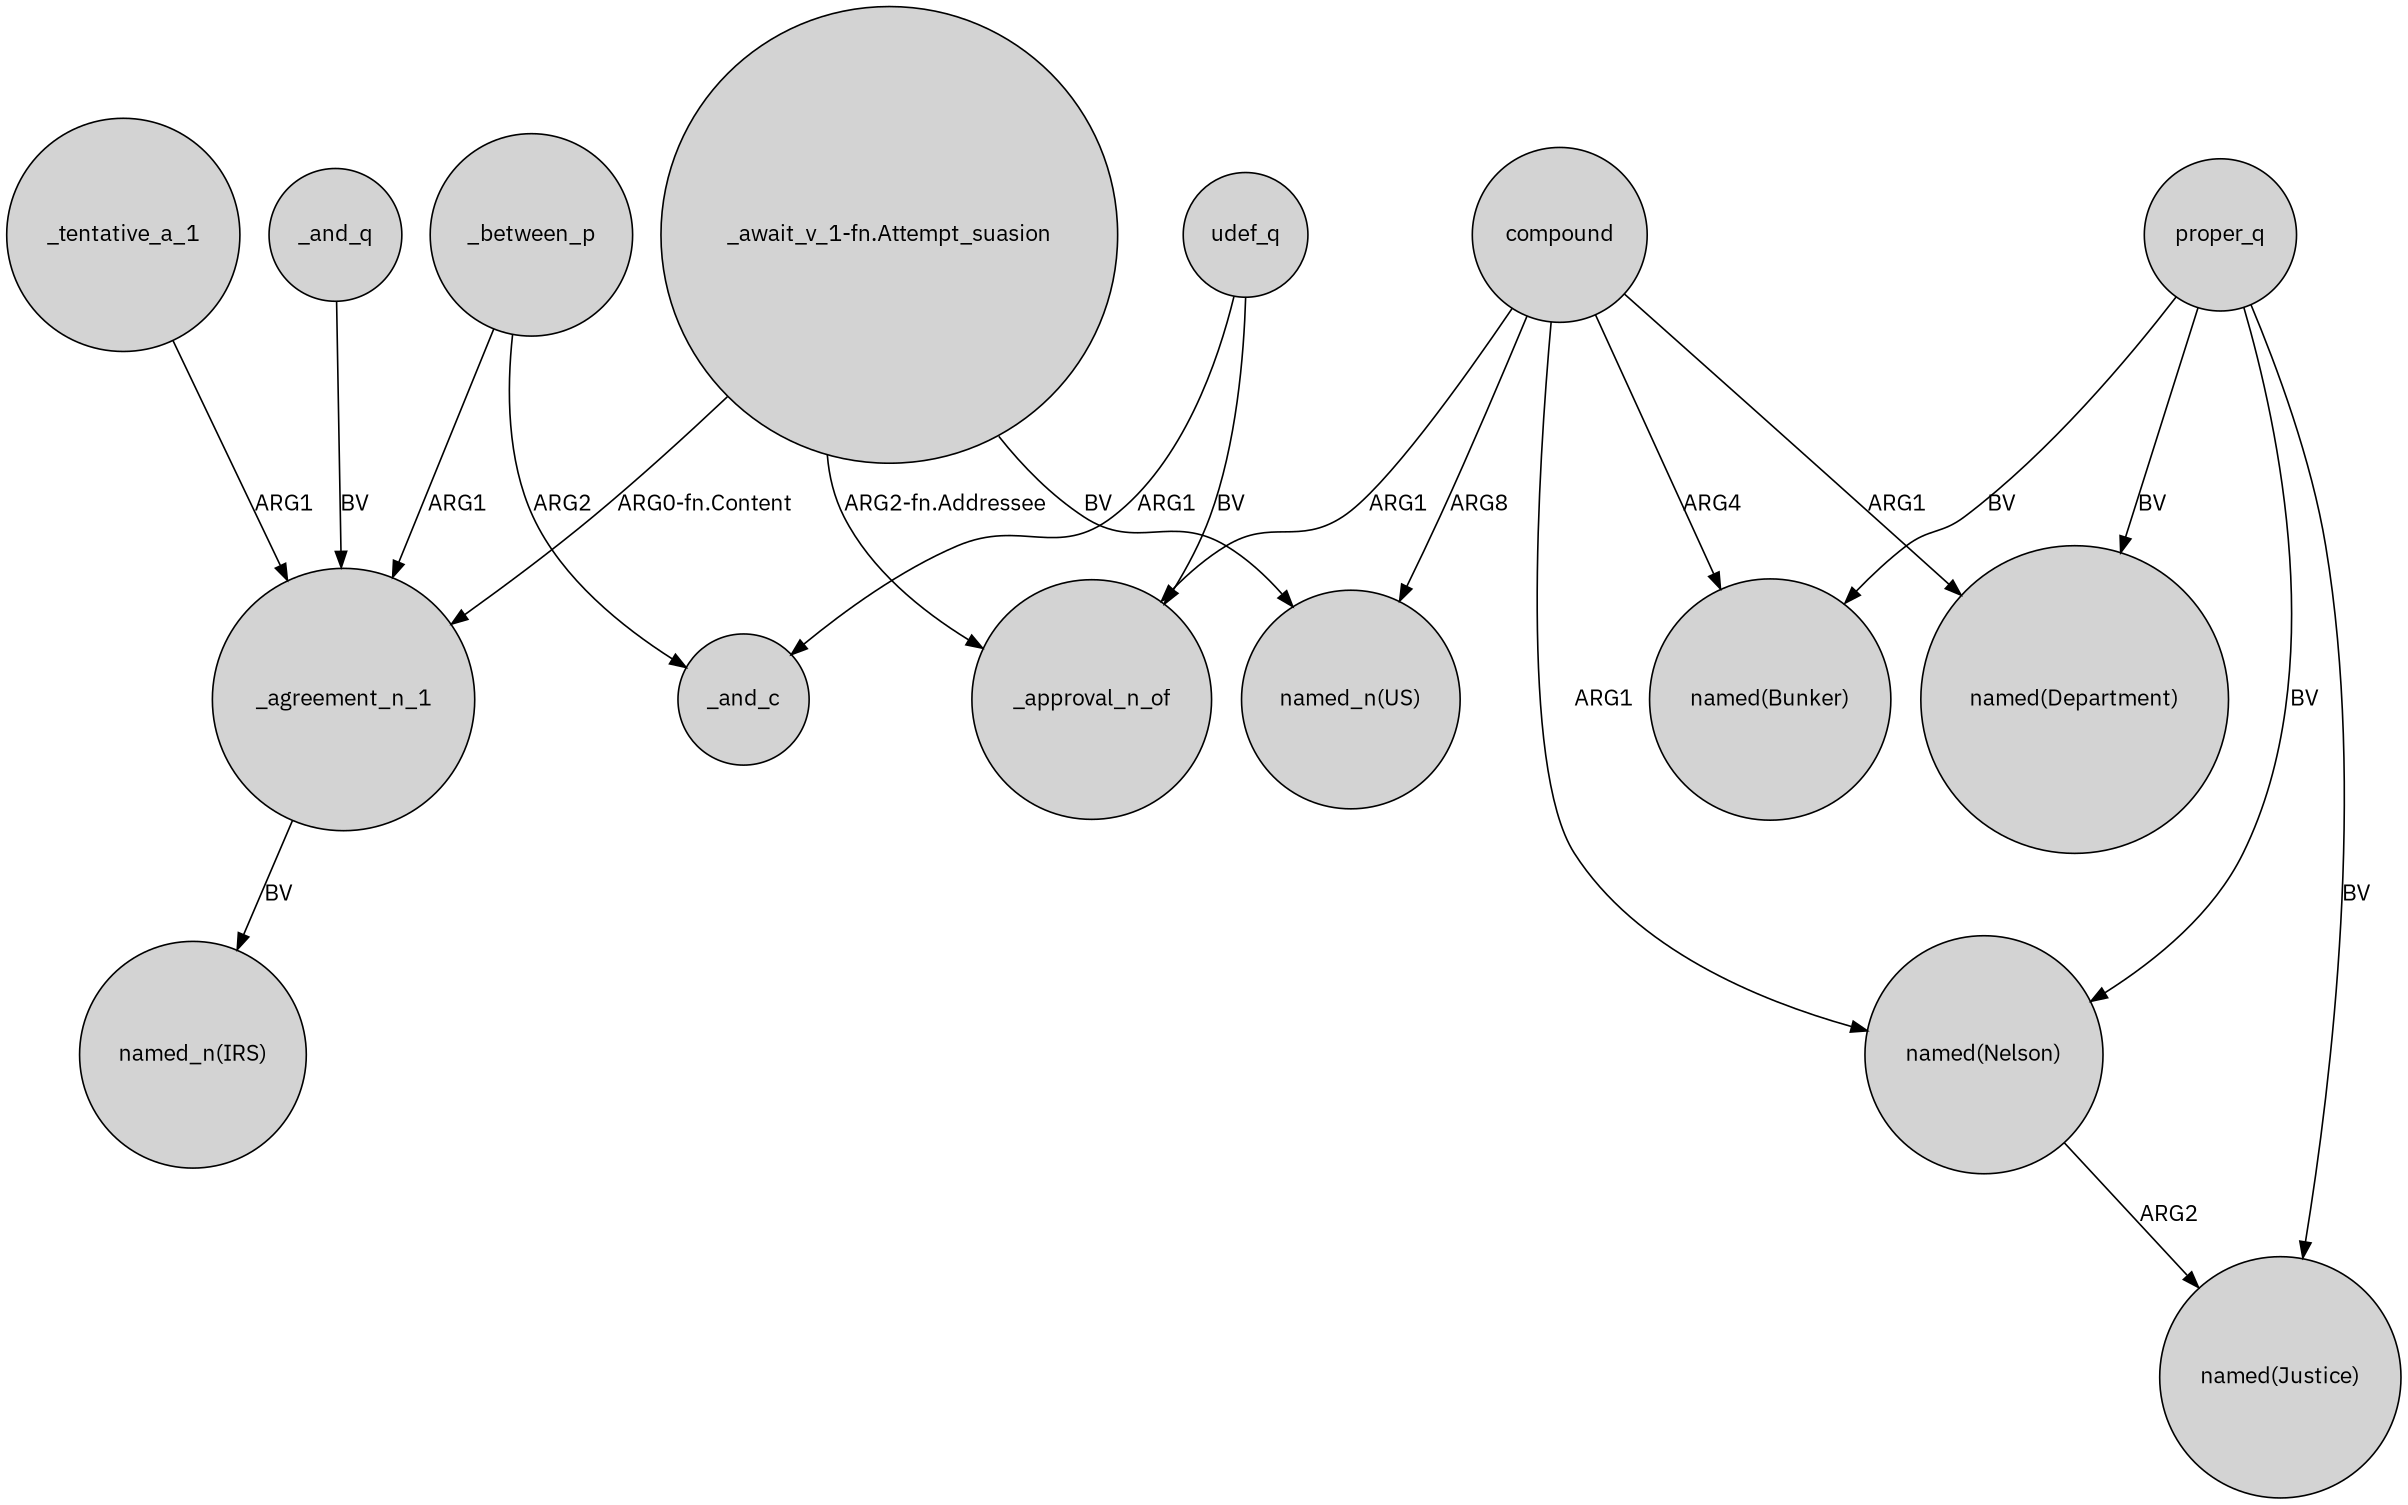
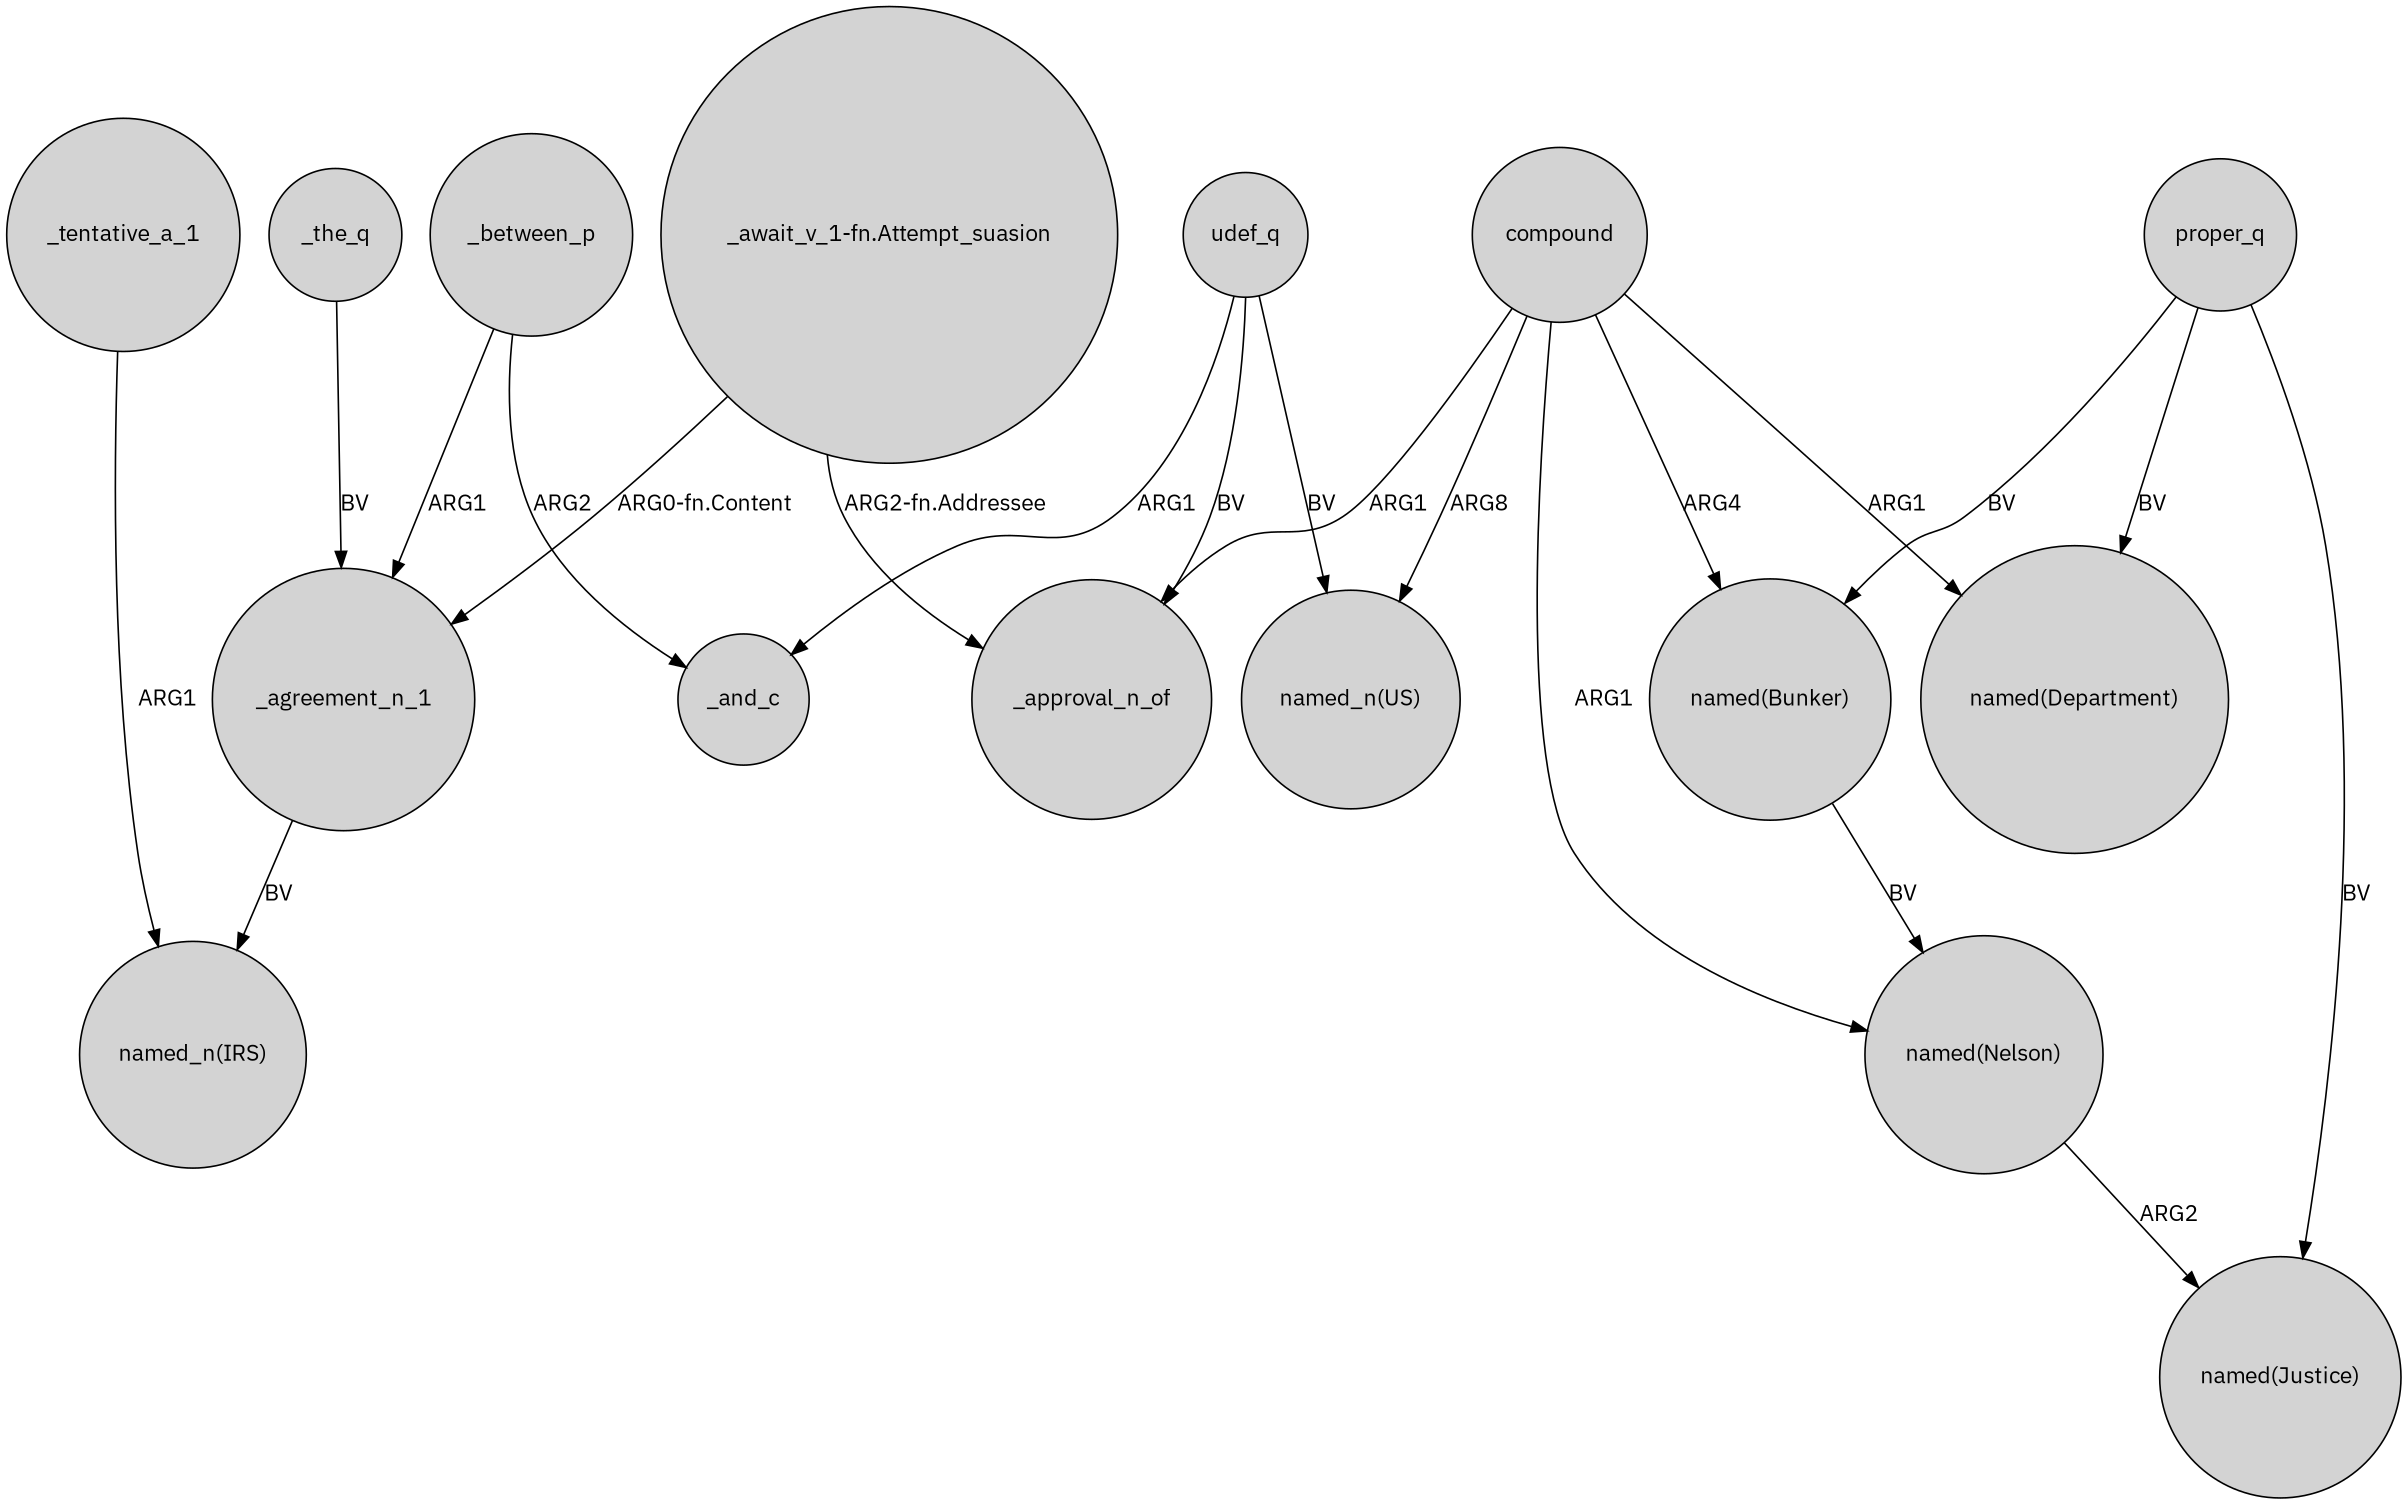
(335, 235) -> (335, 235)
(227, 453) -> (119, 642)
(1133, 532) -> (1291, 436)
(2288, 680) -> (1873, 871)
